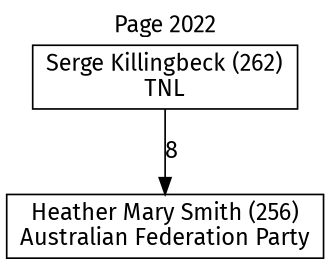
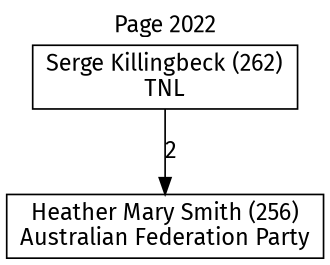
(172, 152) -> (171, 152)
